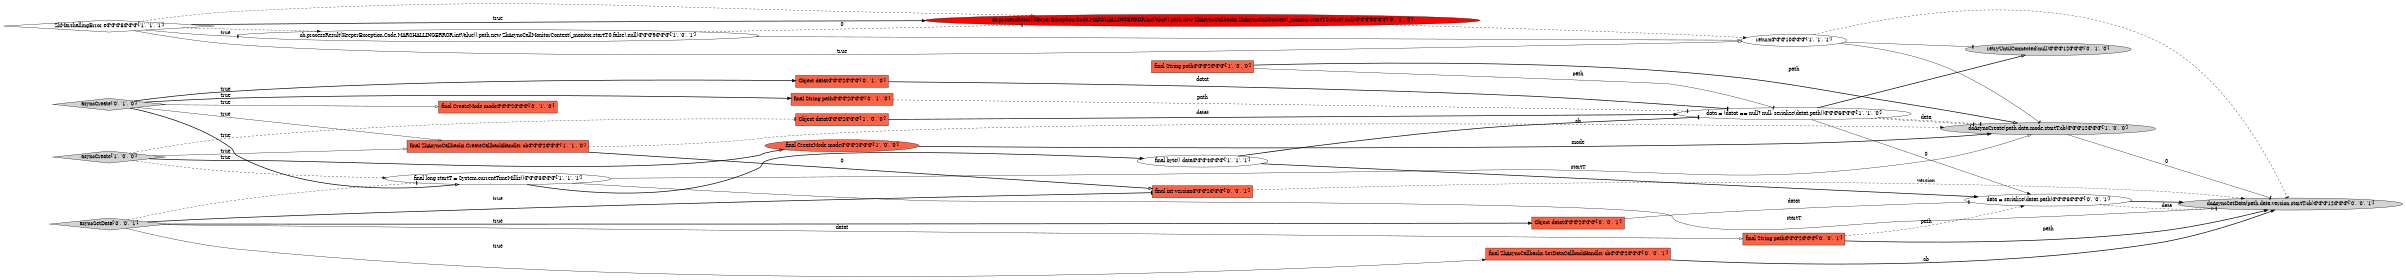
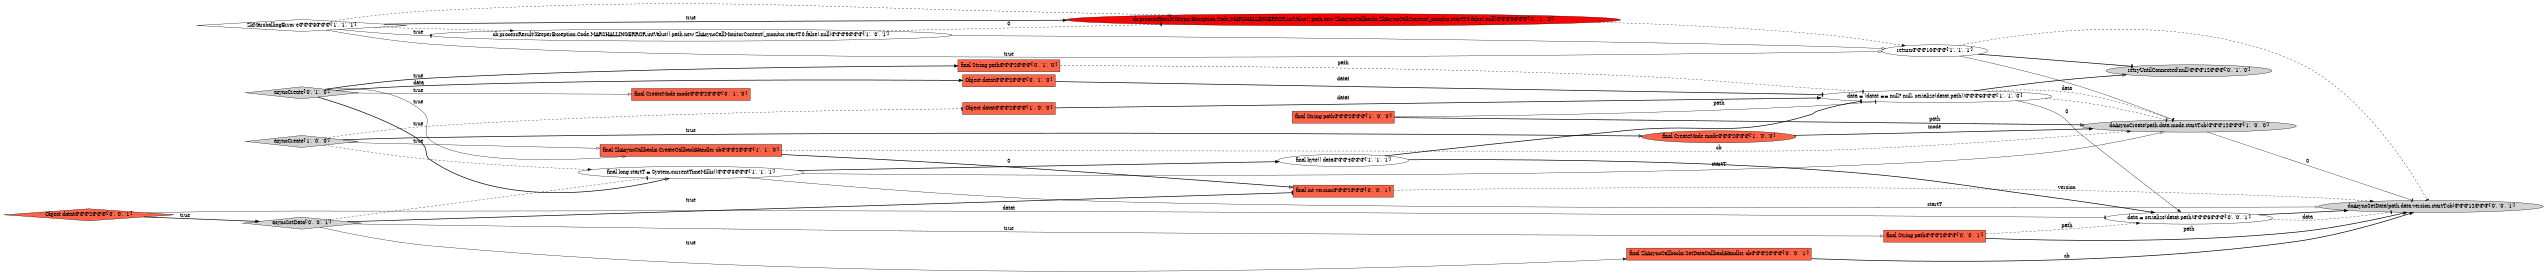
(1908, 44) -> (2055, 60)
(226, 90) -> (418, 83)
(1578, 223) -> (89, 215)
(848, 224) -> (200, 219)
(842, 228) -> (1009, 229)
